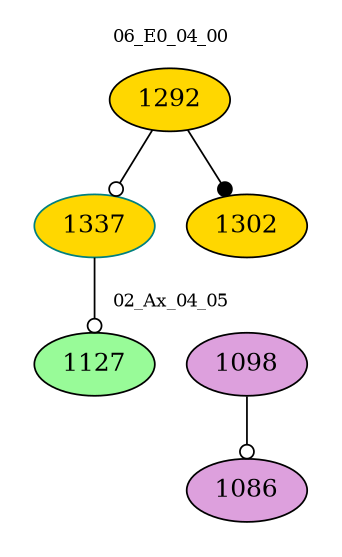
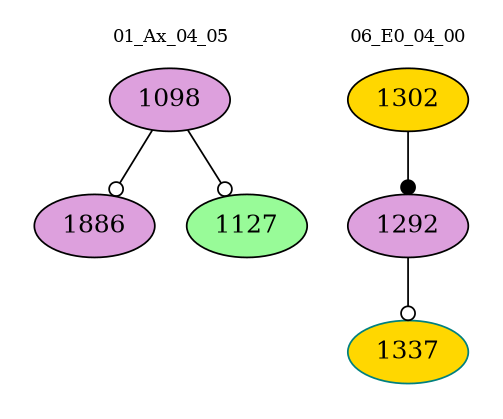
(170, 100) -> (408, 226)
(204, 156) -> (408, 156)
(95, 297) -> (204, 156)
(171, 302) -> (171, 38)
(247, 490) -> (95, 226)
